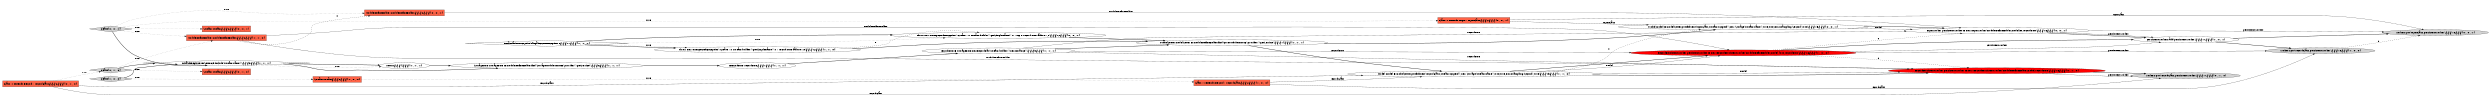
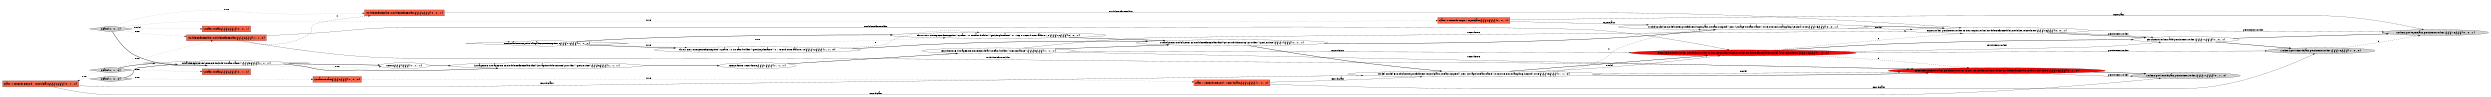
(137, 28) -> (137, 28)
(76, 76) -> (89, 75)
